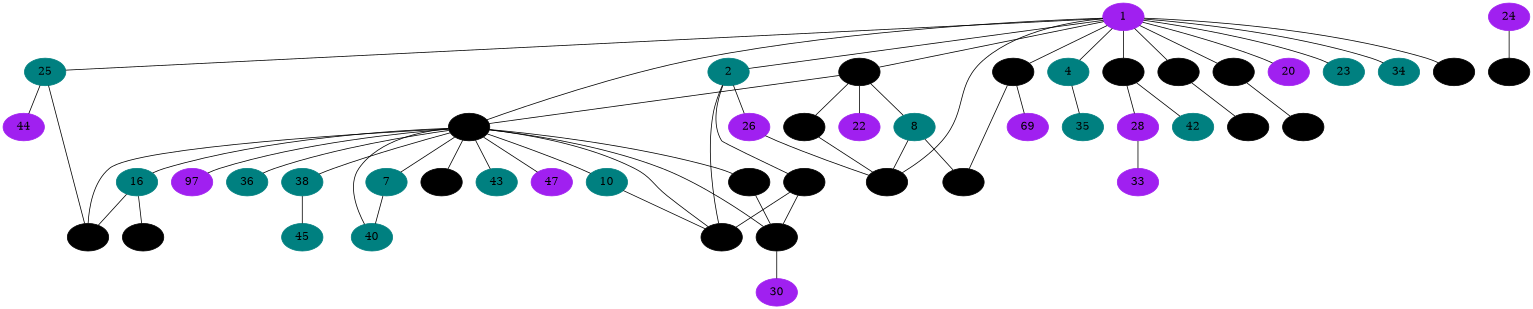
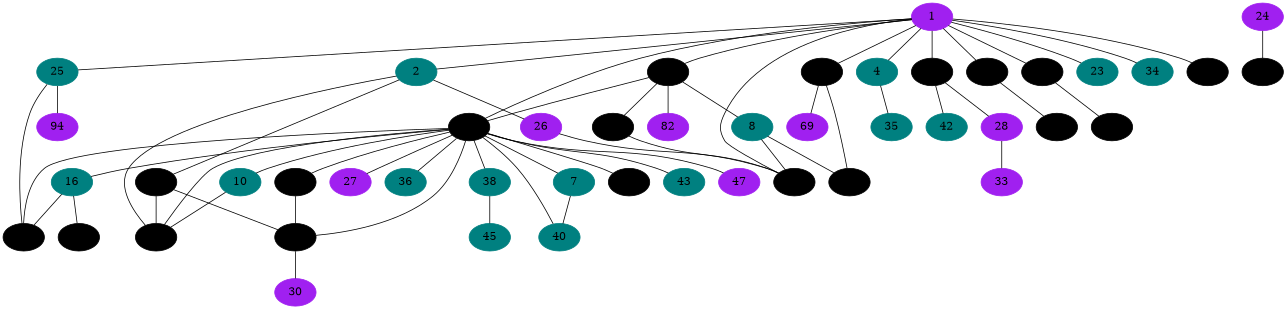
(1289, 72) -> none
(24, 127) -> (57, 127)
(859, 127) -> (668, 127)
(192, 182) -> (350, 182)
